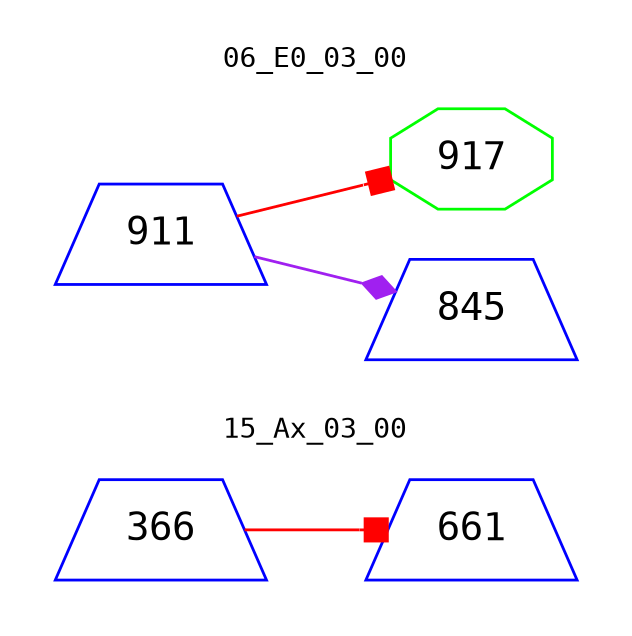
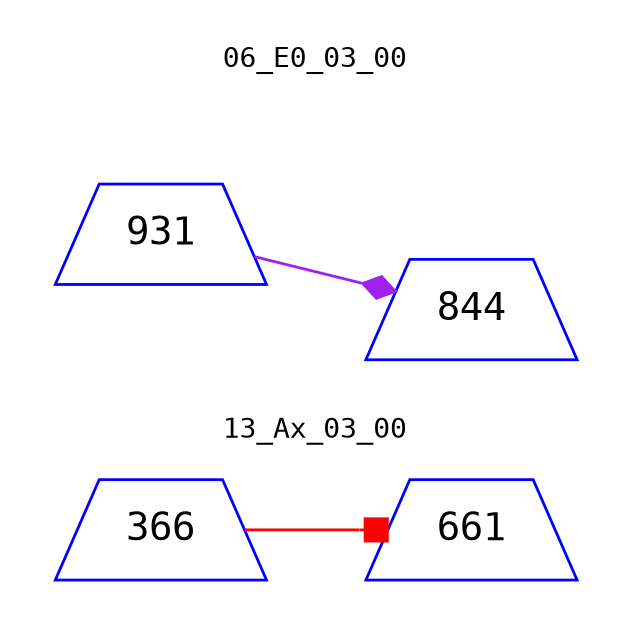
(471, 159) -> none
(161, 234) -> (161, 234)
(471, 310) -> (471, 310)
(316, 431) -> (316, 431)
